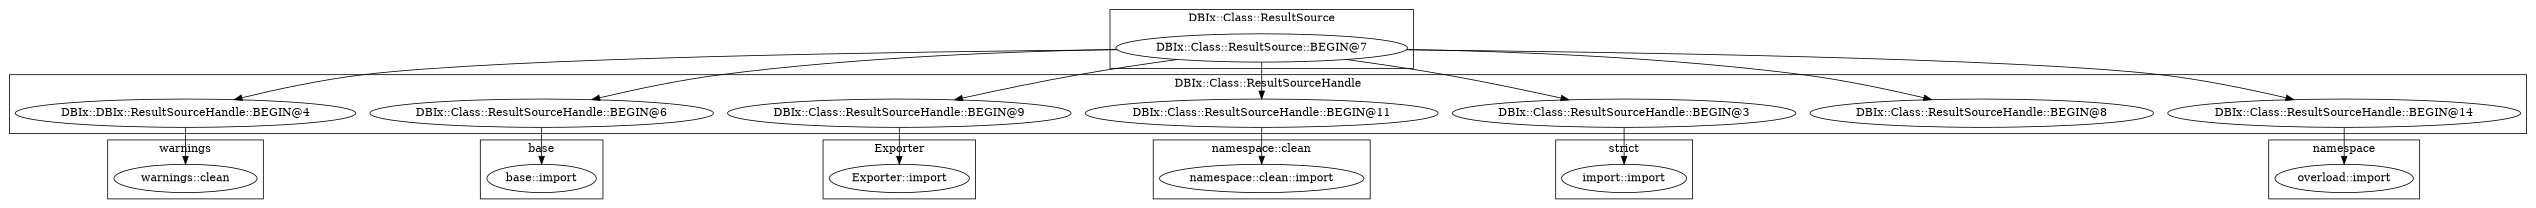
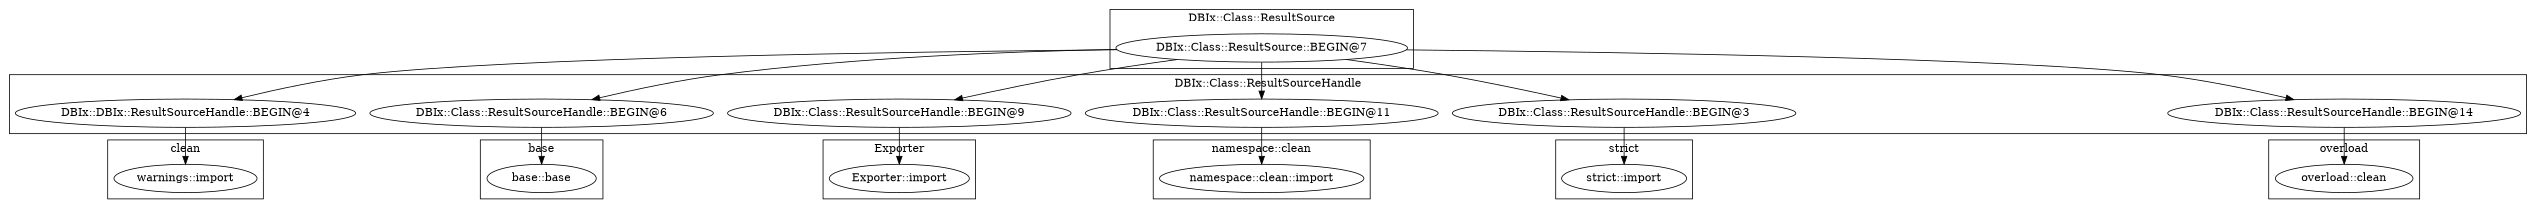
(1982, 113) -> none
(186, 149) -> (186, 149)
(2344, 149) -> (2344, 149)
(186, 178) -> (186, 178)
(542, 178) -> (542, 178)
(1624, 178) -> (1624, 178)
(2344, 178) -> (2344, 178)
